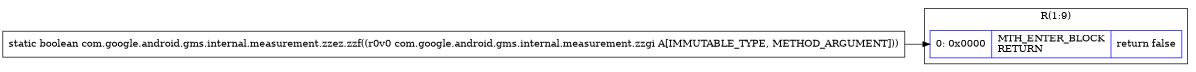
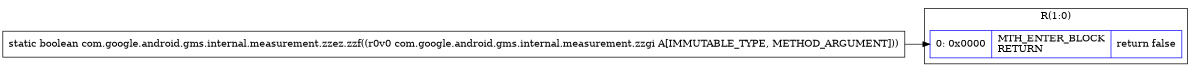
(1056, 16) -> (1056, 16)
